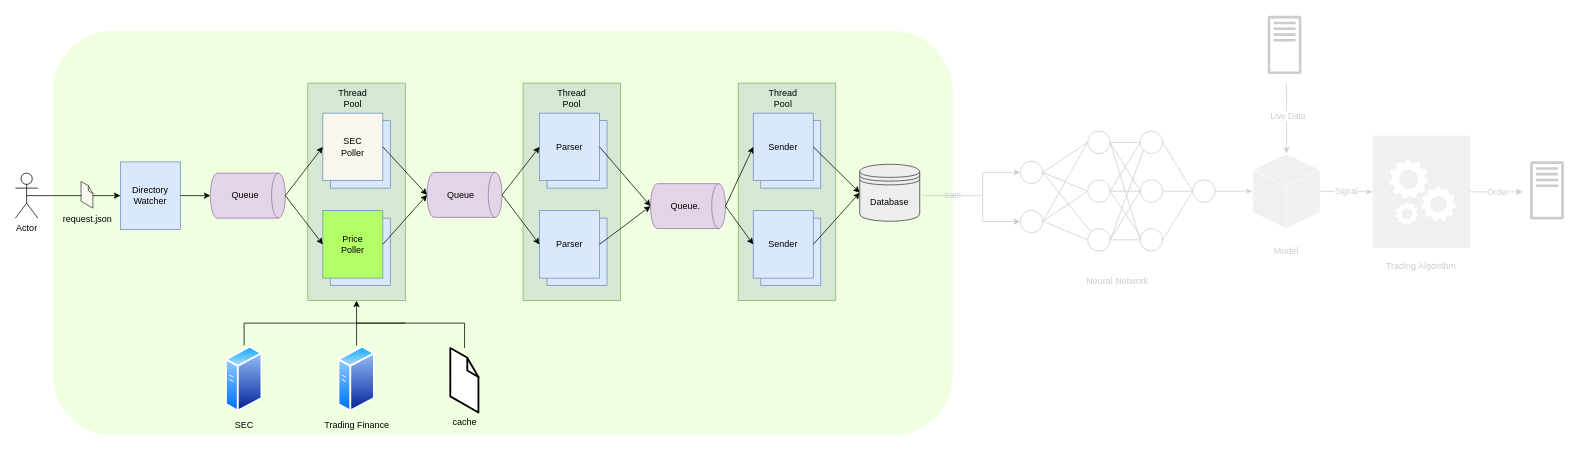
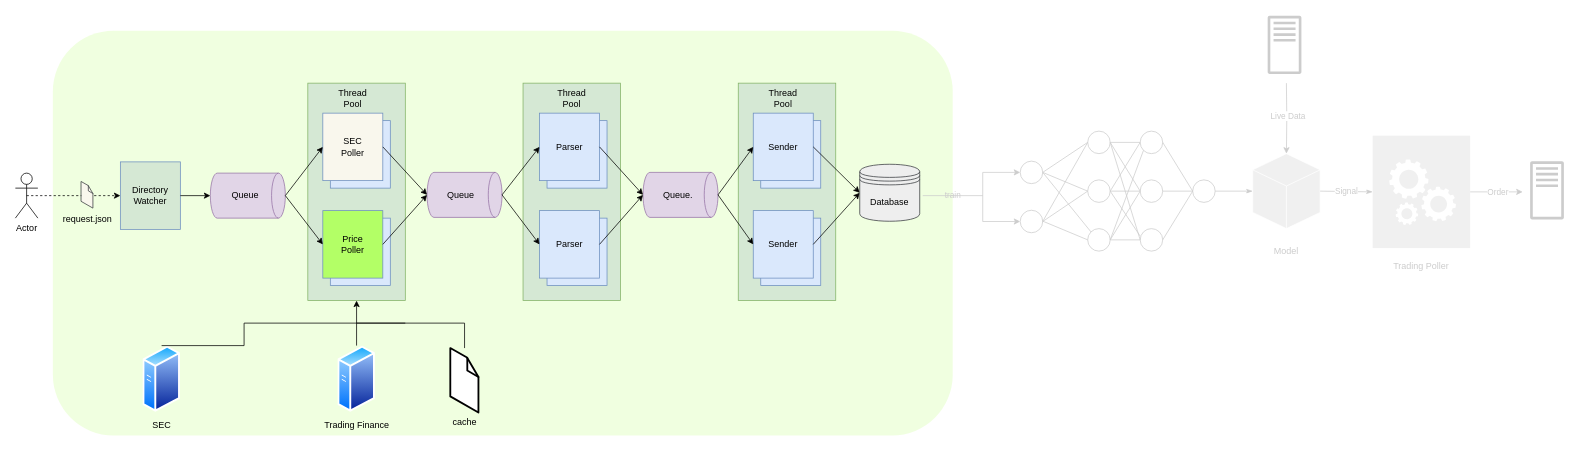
(54, 195) -> (54, 195)
(150, 195) -> (150, 195)
(688, 206) -> (681, 195)
(1422, 267) -> (1422, 267)
(1118, 282) -> none
(244, 379) -> (162, 379)
